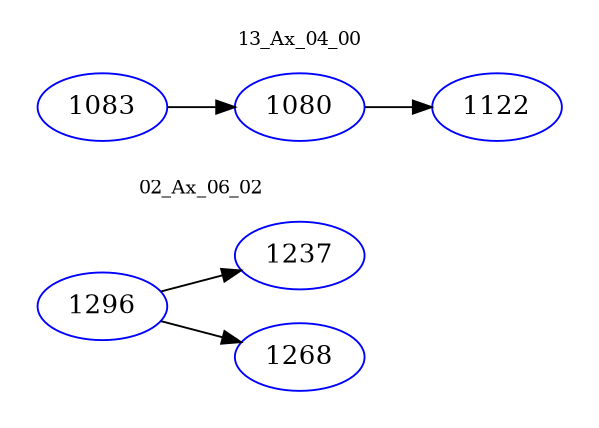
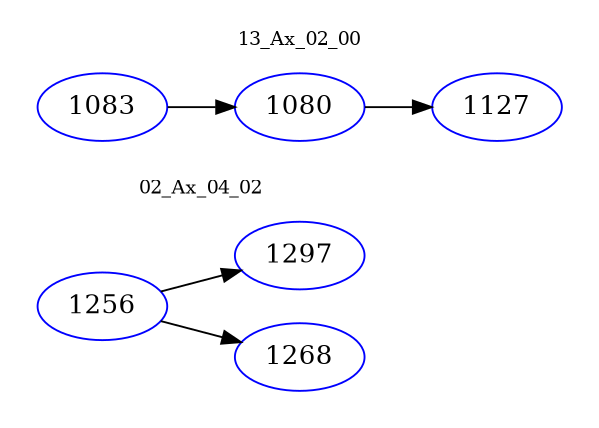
(300, 40) -> (300, 40)
(497, 107) -> (497, 107)
(201, 189) -> (201, 189)
(300, 256) -> (300, 256)
(102, 306) -> (102, 306)
